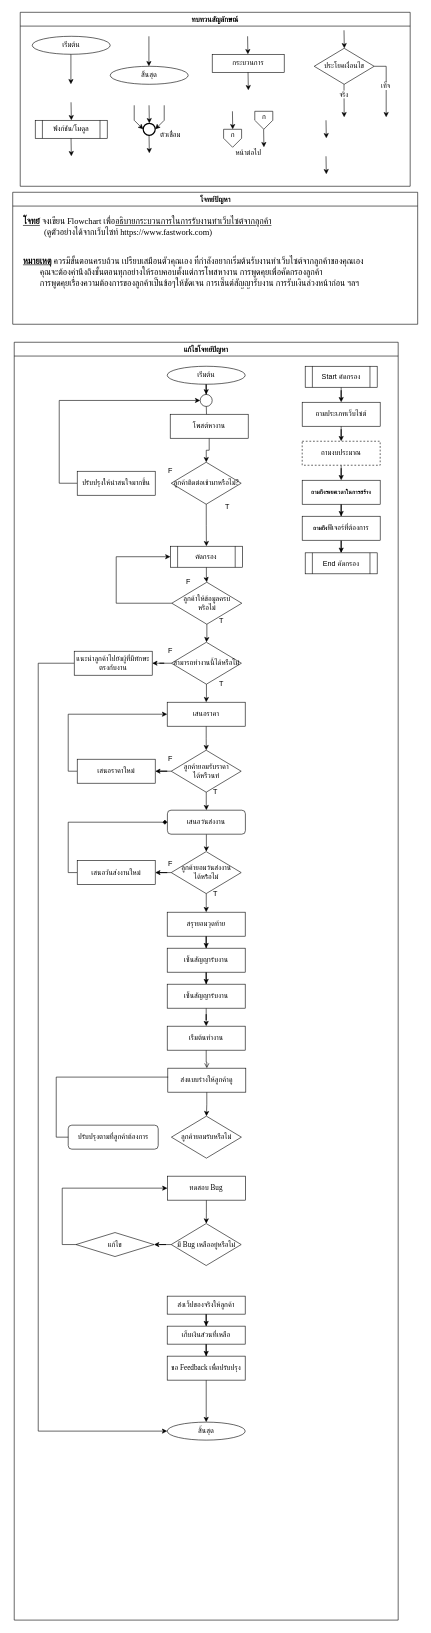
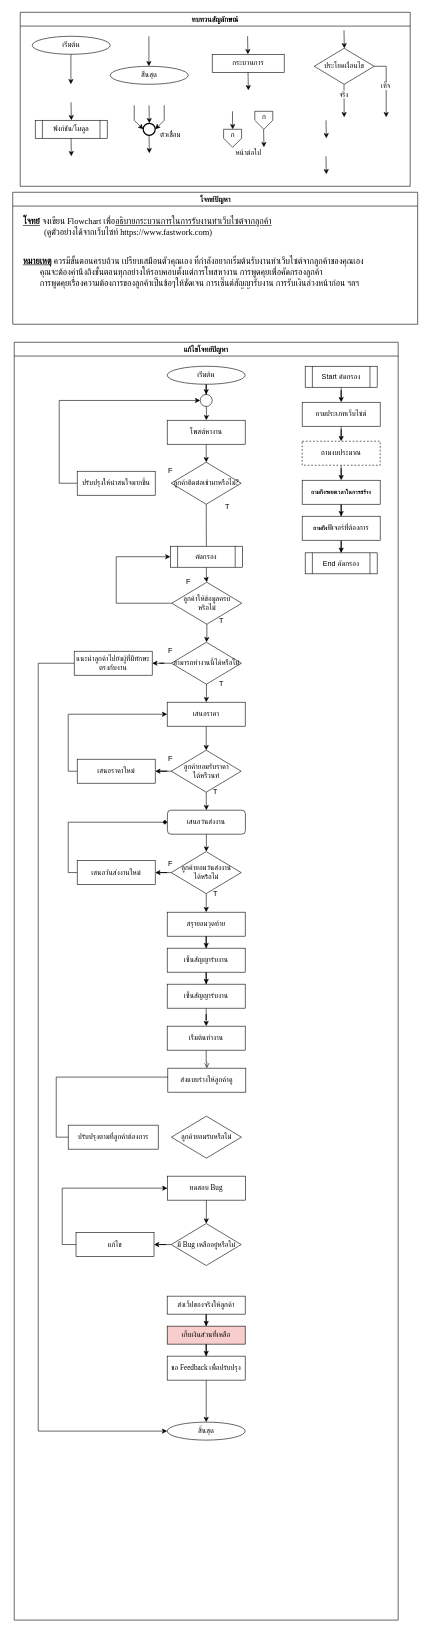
(209, 426) -> (206, 432)
(206, 540) -> (206, 542)
(207, 1109) -> none
(113, 1137) -> (113, 1137)
(115, 1245) -> (115, 1245)
(206, 1335) -> (206, 1335)
